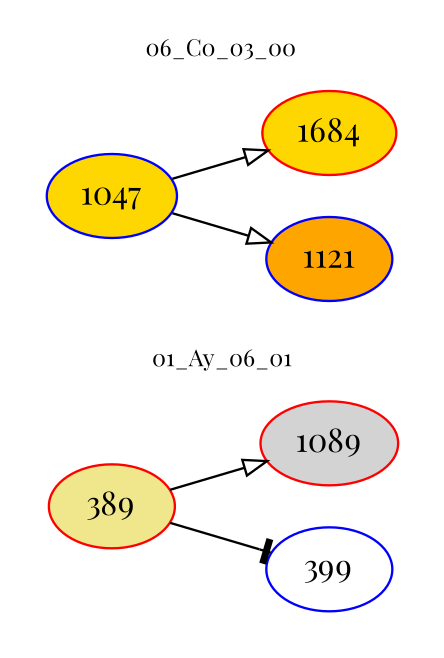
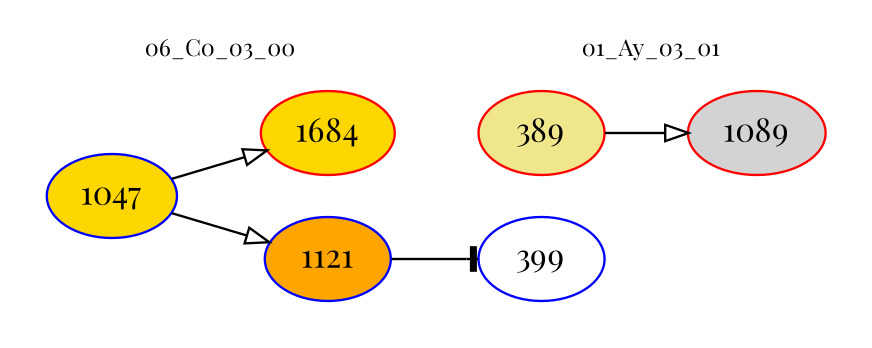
(223, 360) -> (652, 50)
(215, 536) -> (429, 259)
